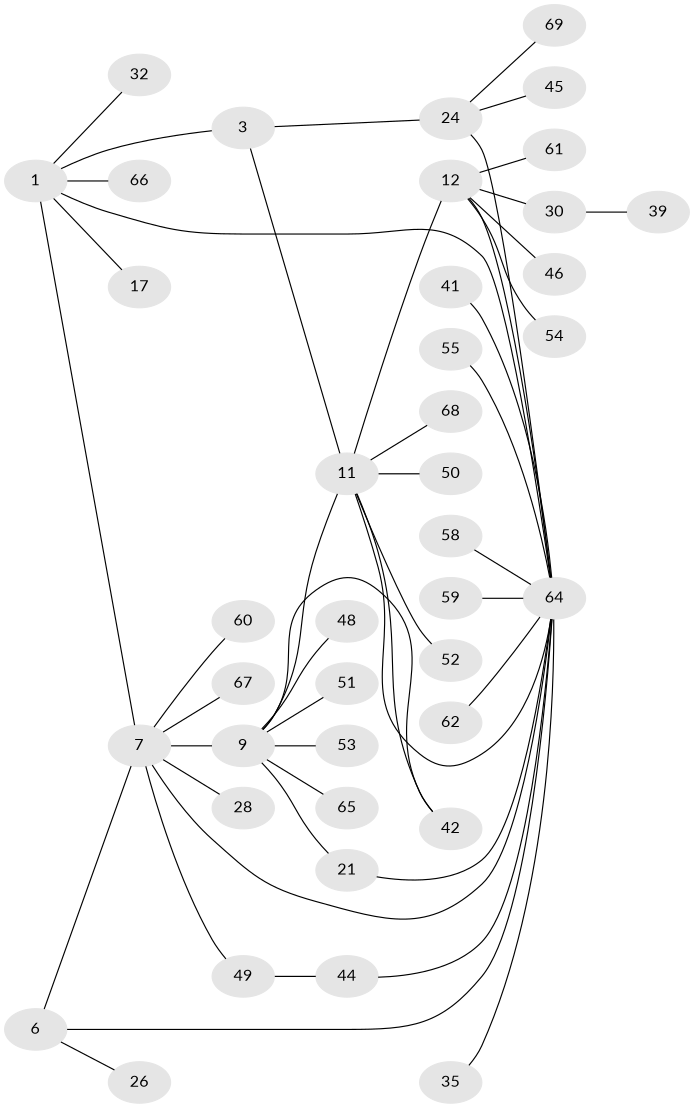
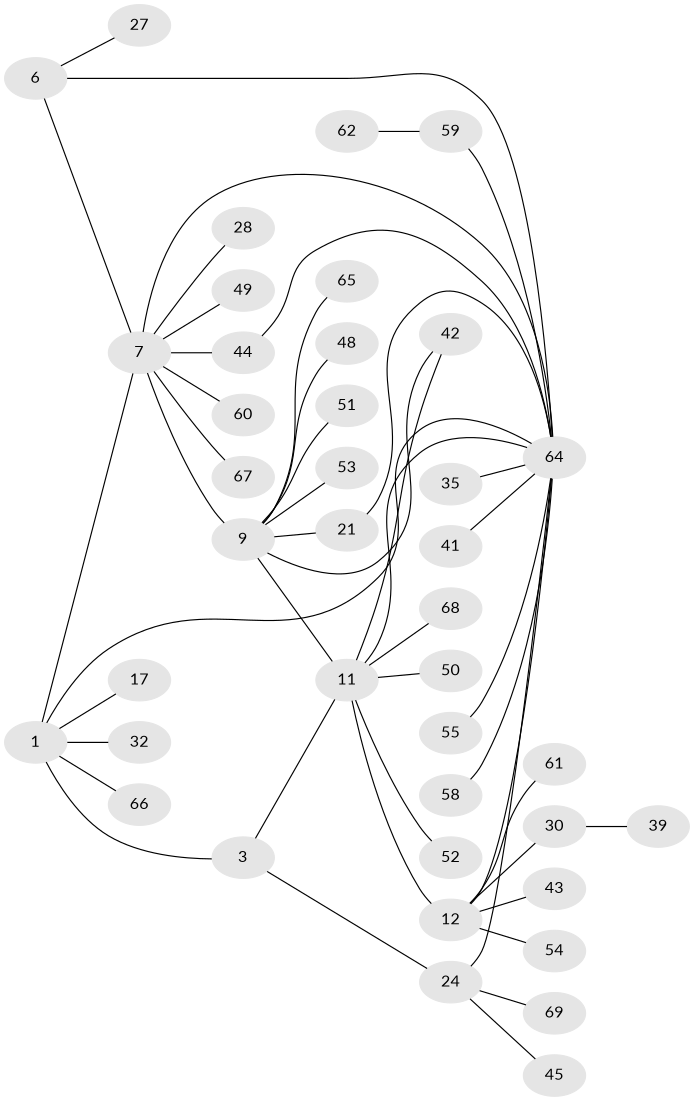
(554, 274) -> (554, 889)
(506, 662) -> (399, 131)
(295, 976) -> (192, 353)
(139, 1082) -> (139, 25)
